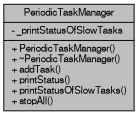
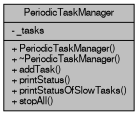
(68, 31) -> (28, 31)
